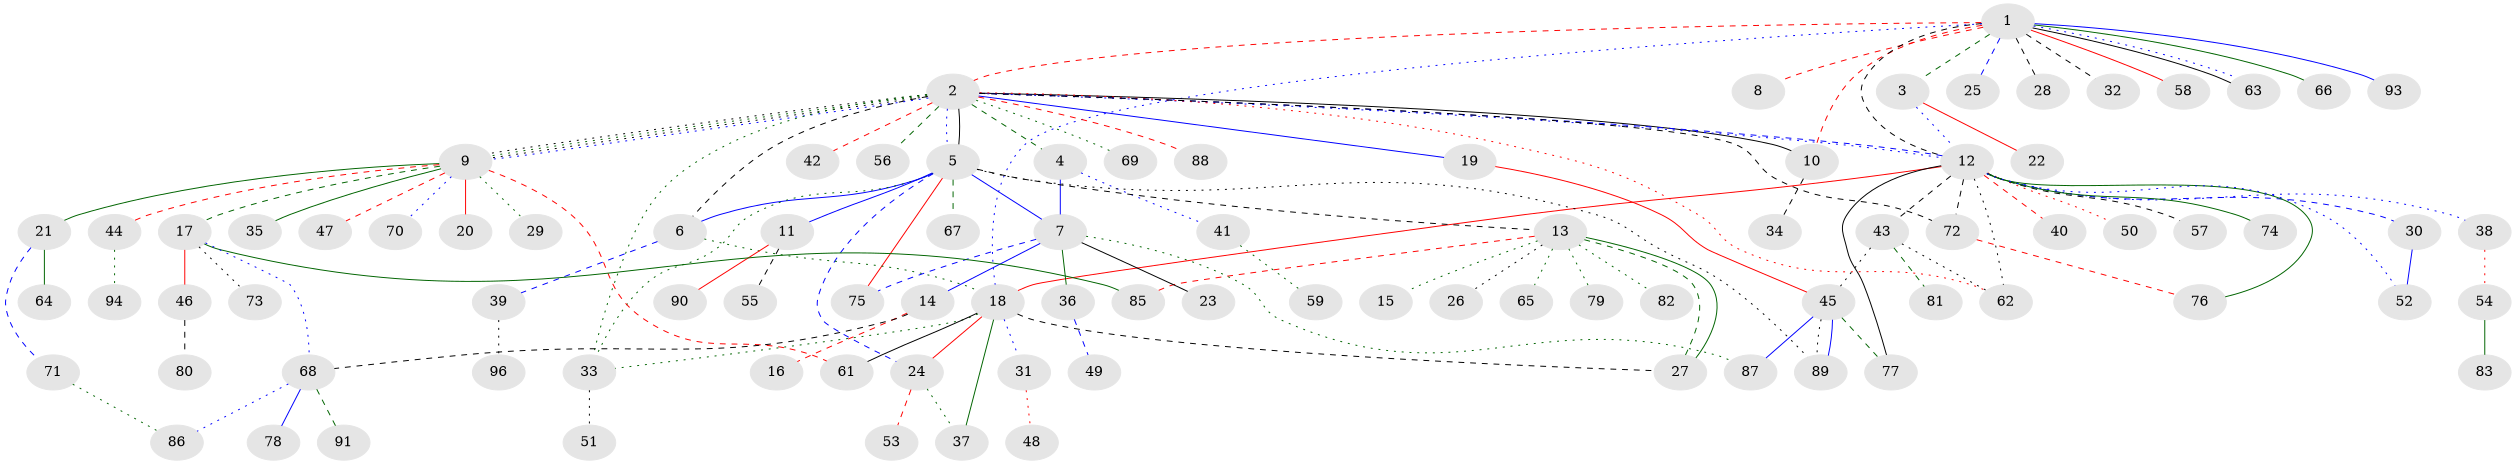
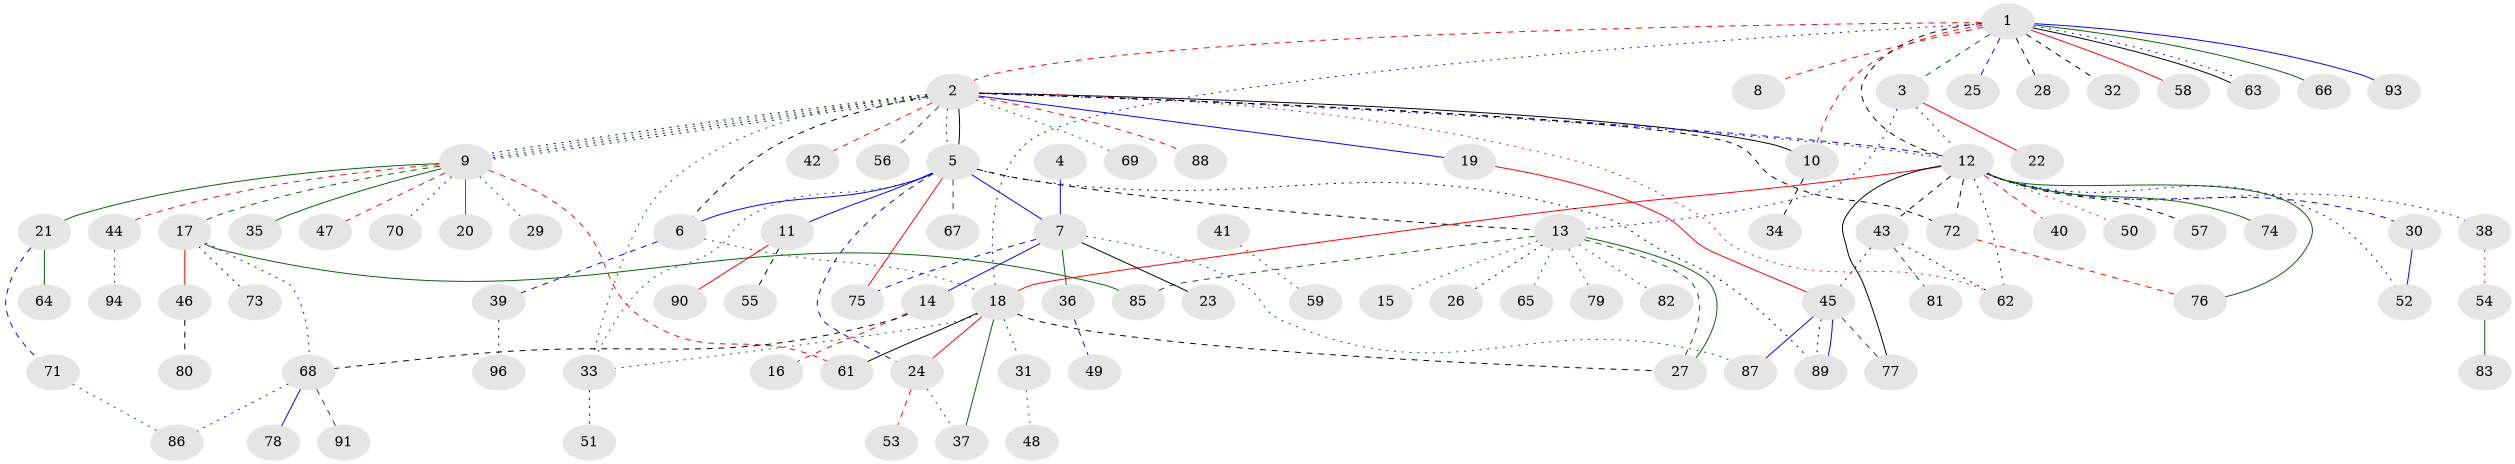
(1007, 127) -> none
(1153, 203) -> none
none -> (1762, 206)
(1346, 260) -> (1346, 260)
